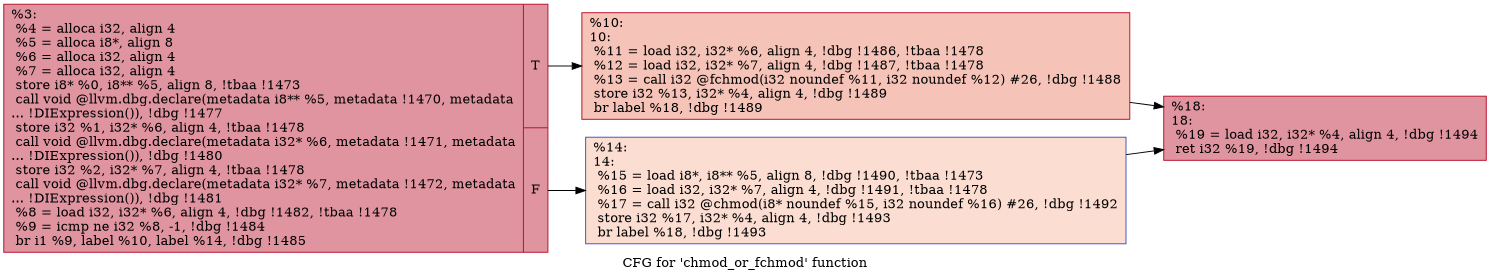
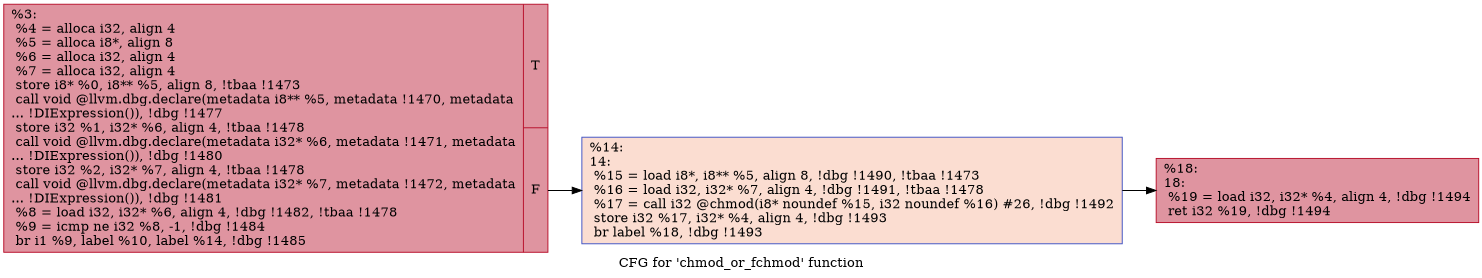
(856, 66) -> none
